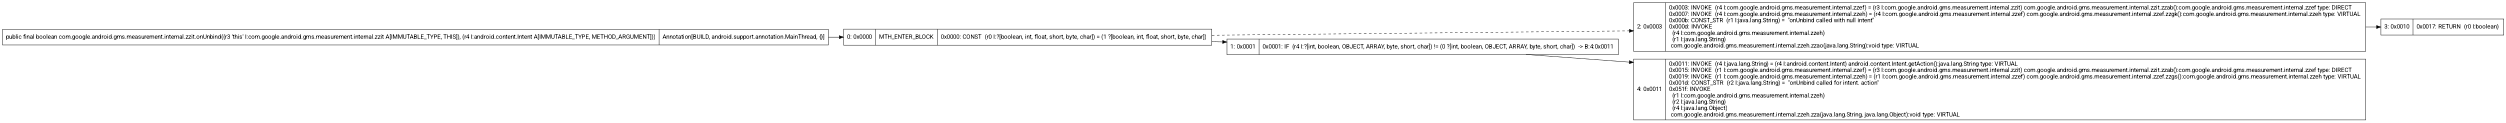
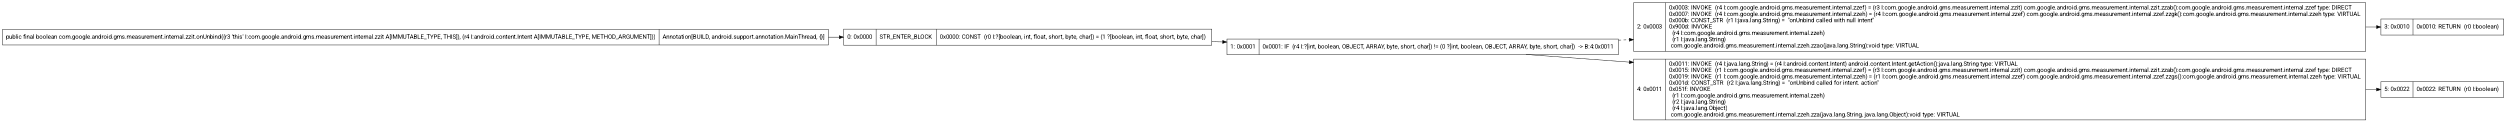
(1692, 27) -> (1692, 27)
(2458, 27) -> (2458, 27)
(1421, 33) -> (1624, 40)
(907, 37) -> (906, 37)
none -> (2442, 90)
